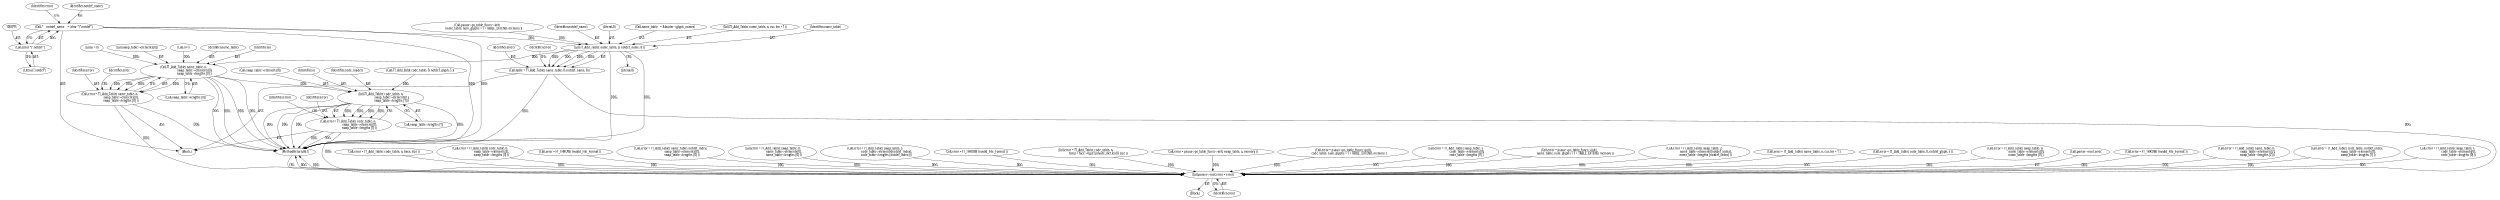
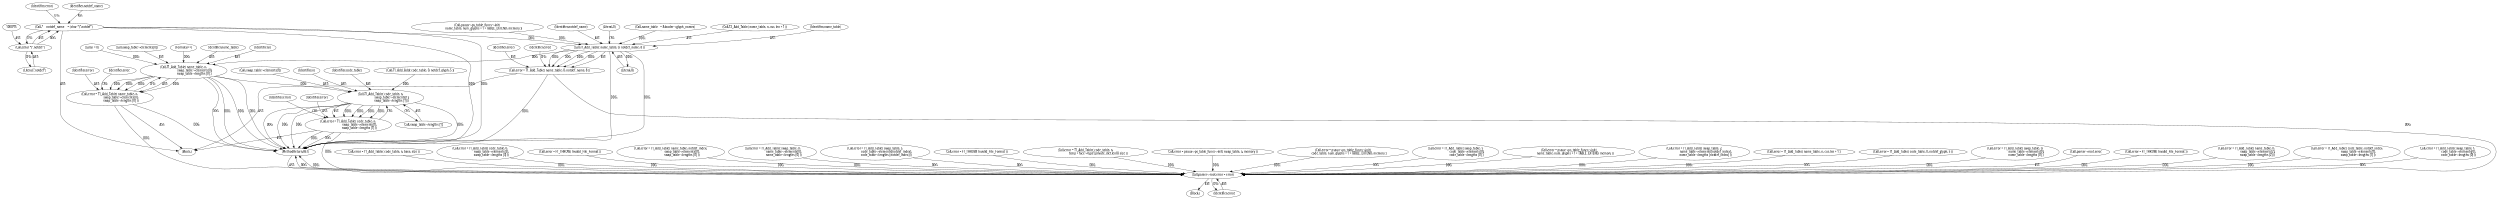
(755, 27) -> (755, 27)
(613, 38) -> (613, 38)
(643, 38) -> (643, 38)
(184, 48) -> (184, 48)
(629, 57) -> (629, 57)
none -> (619, 60)
(347, 71) -> (347, 71)
(550, 71) -> (550, 71)
(186, 98) -> none
(292, 166) -> (292, 166)
